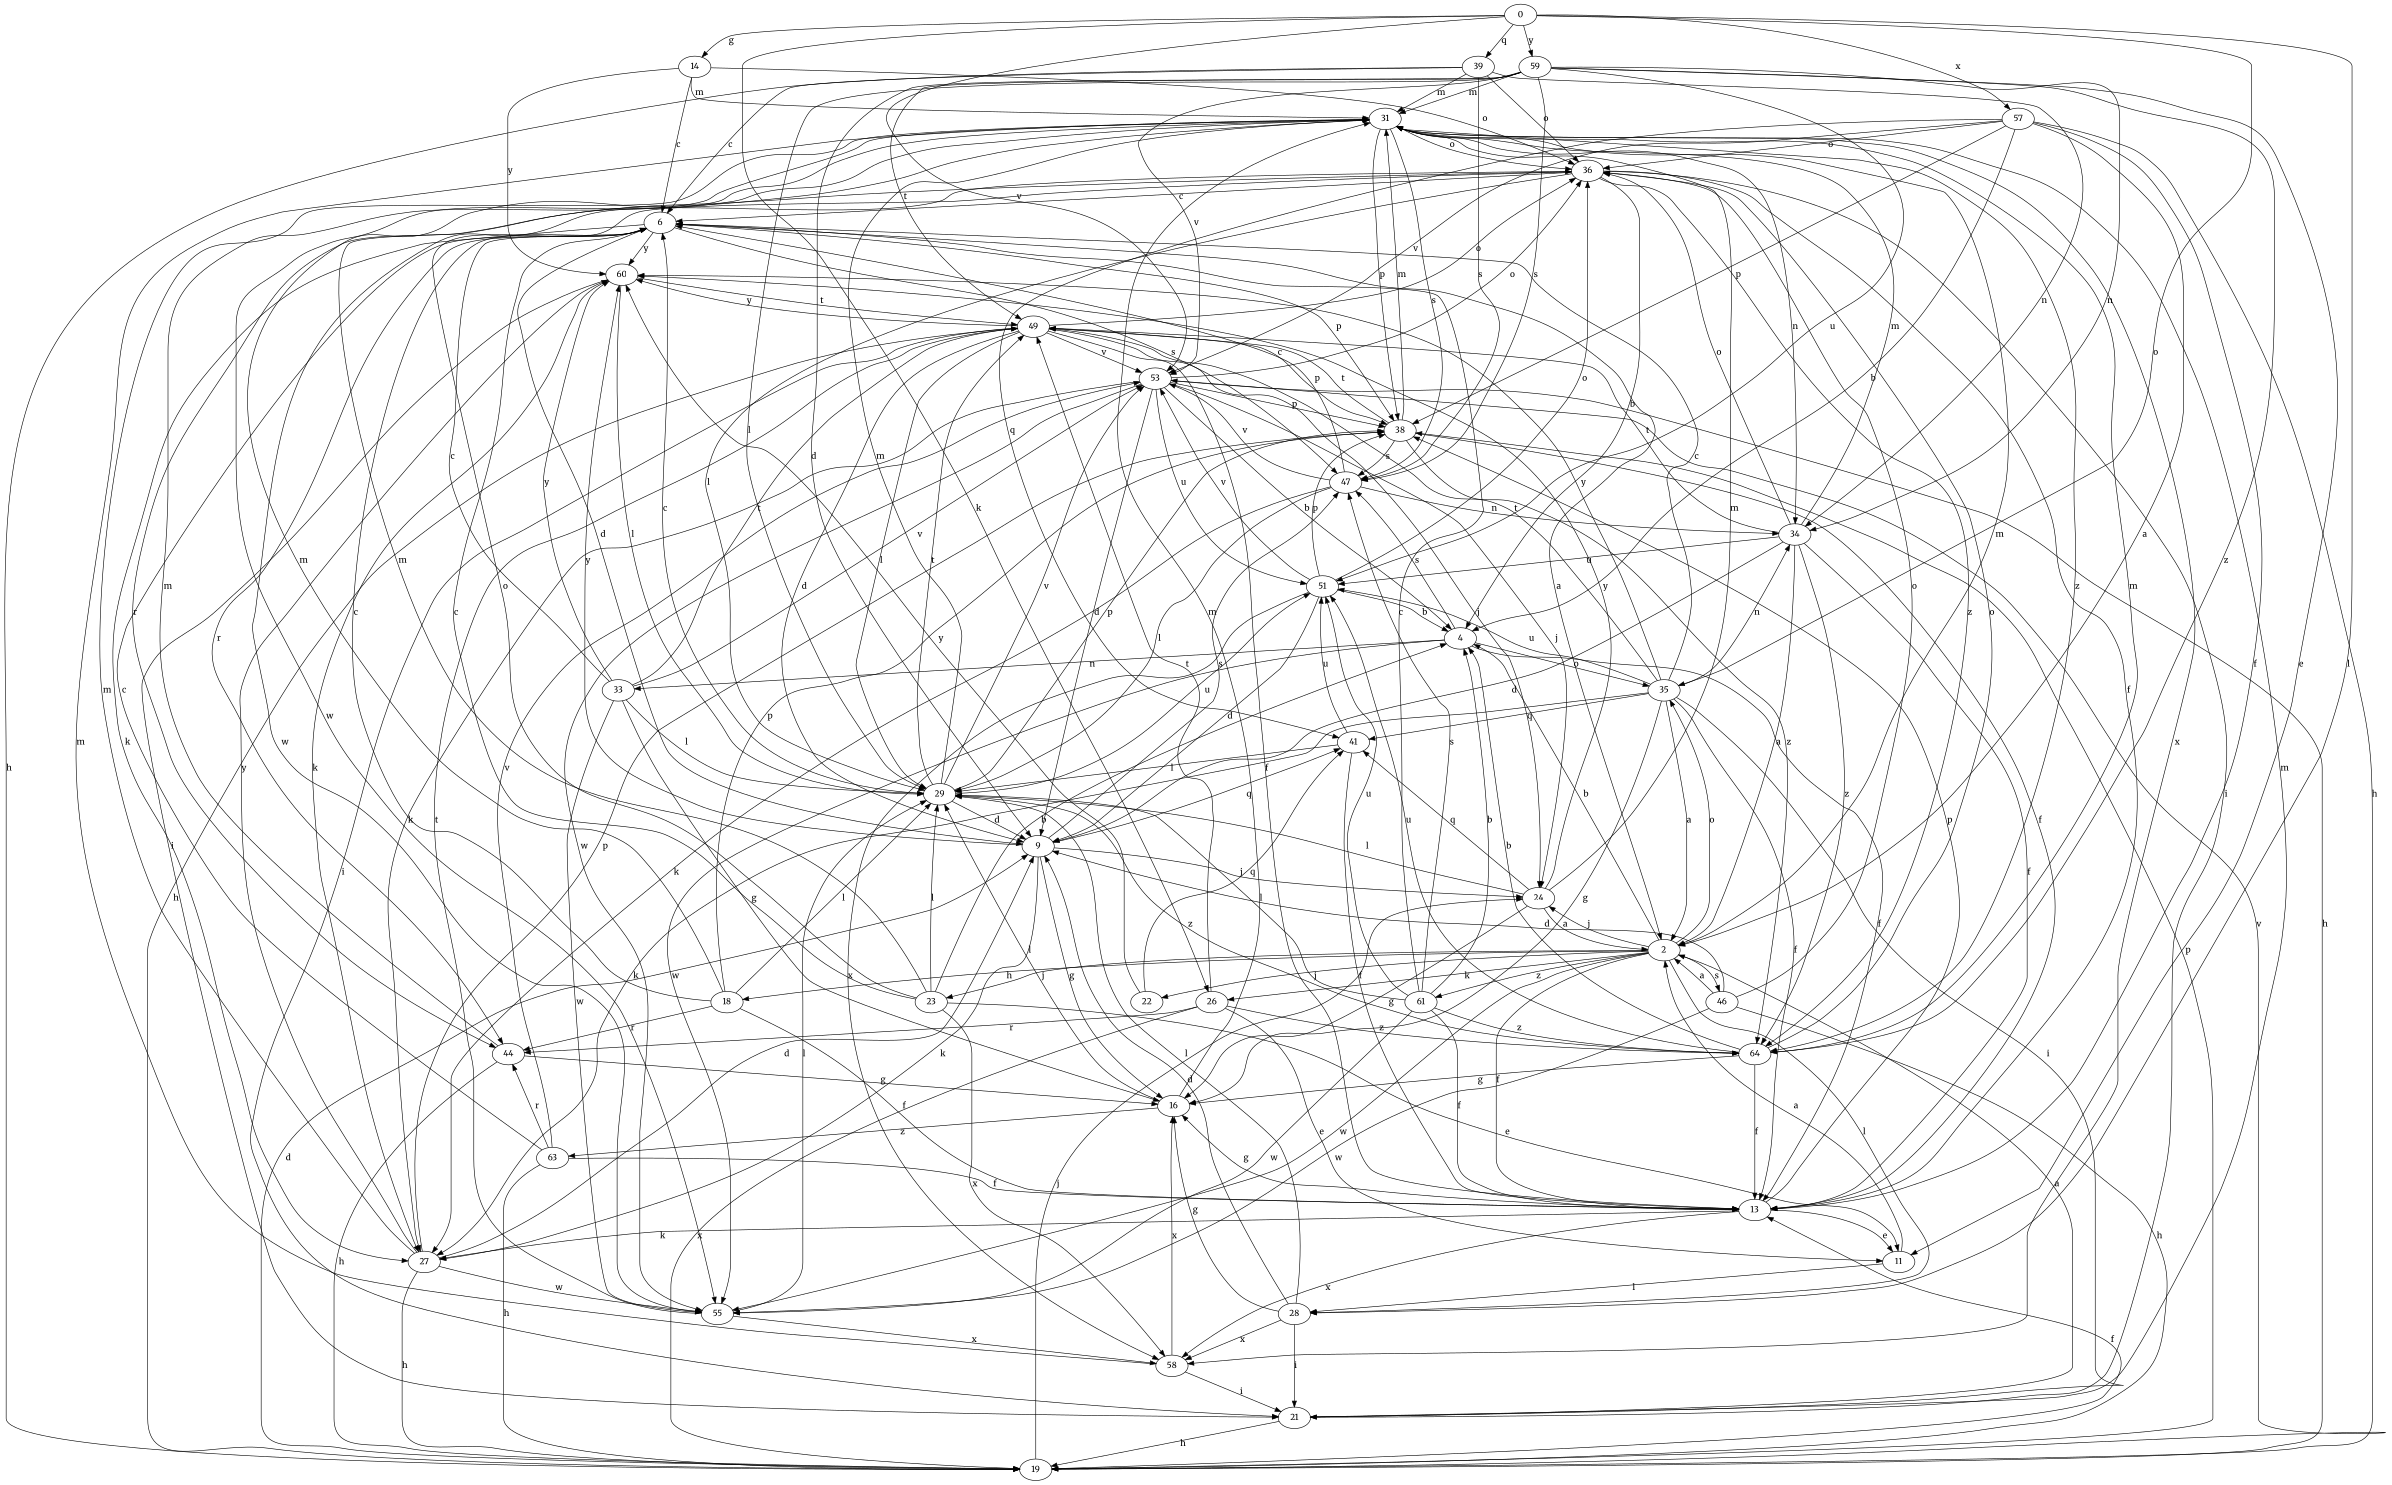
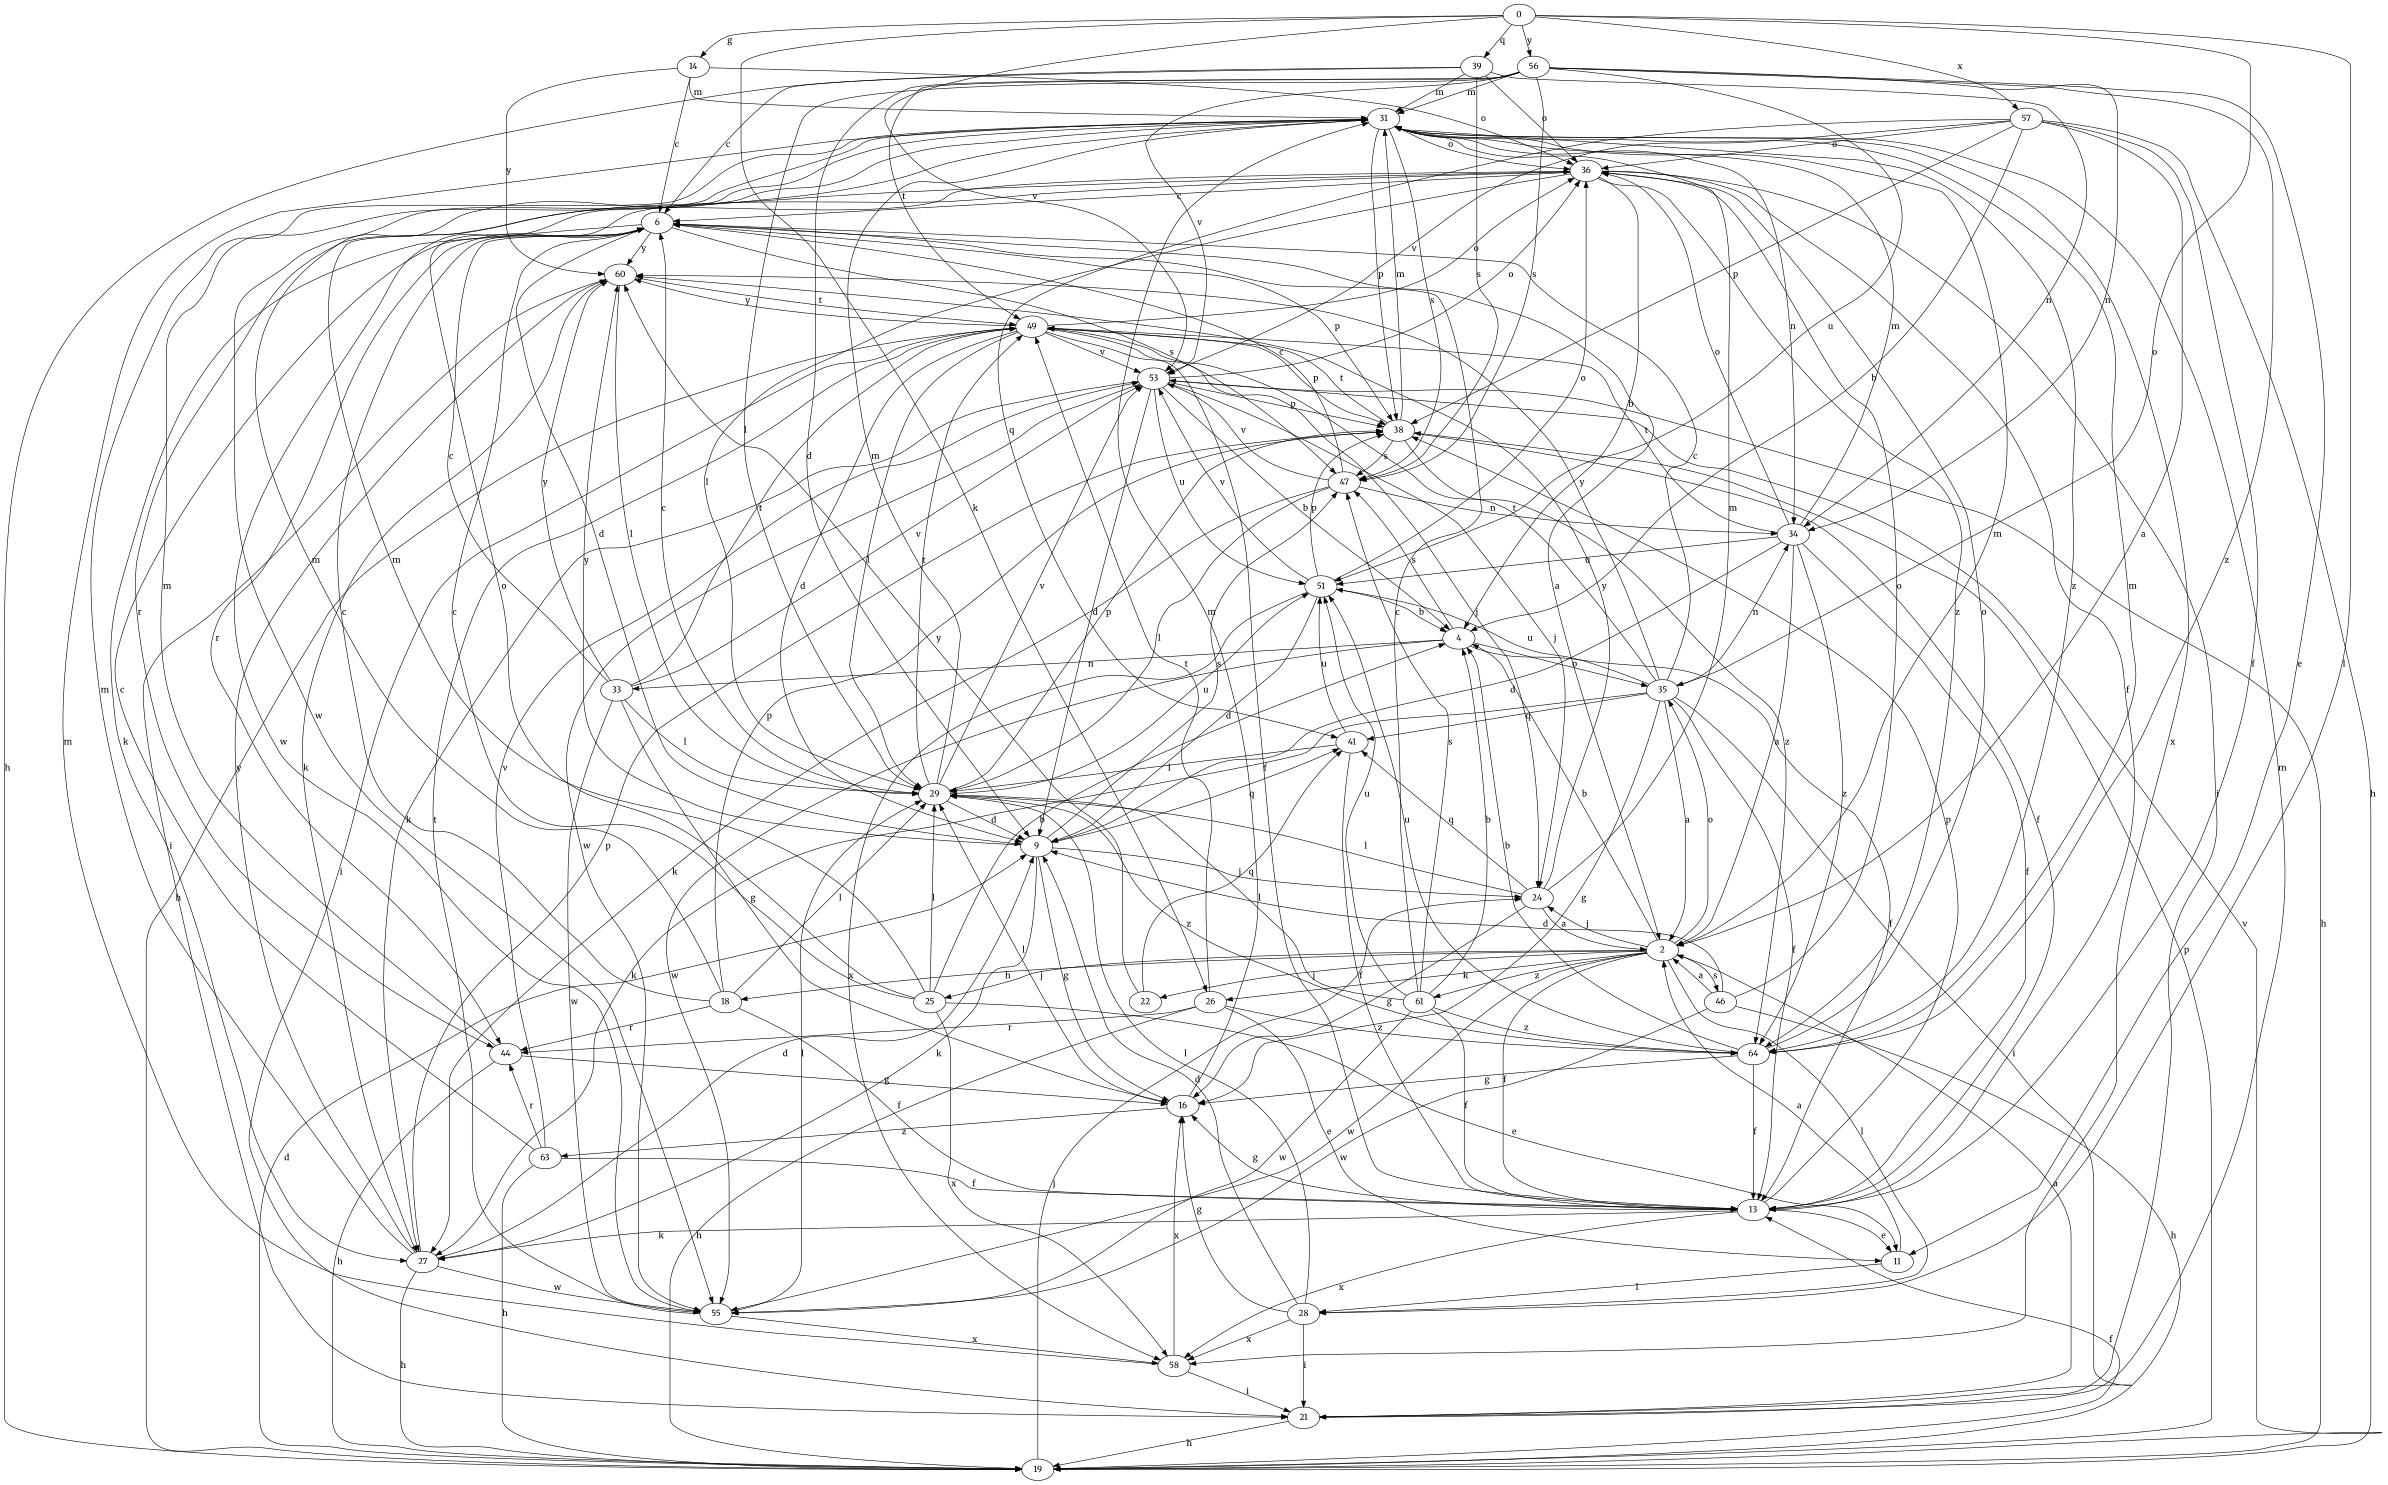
(1535, 67) -> (1534, 67)
(931, 1002) -> (930, 1002)
(700, 1236) -> (699, 1236)
